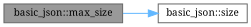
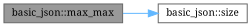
(63, 13) -> (63, 13)
